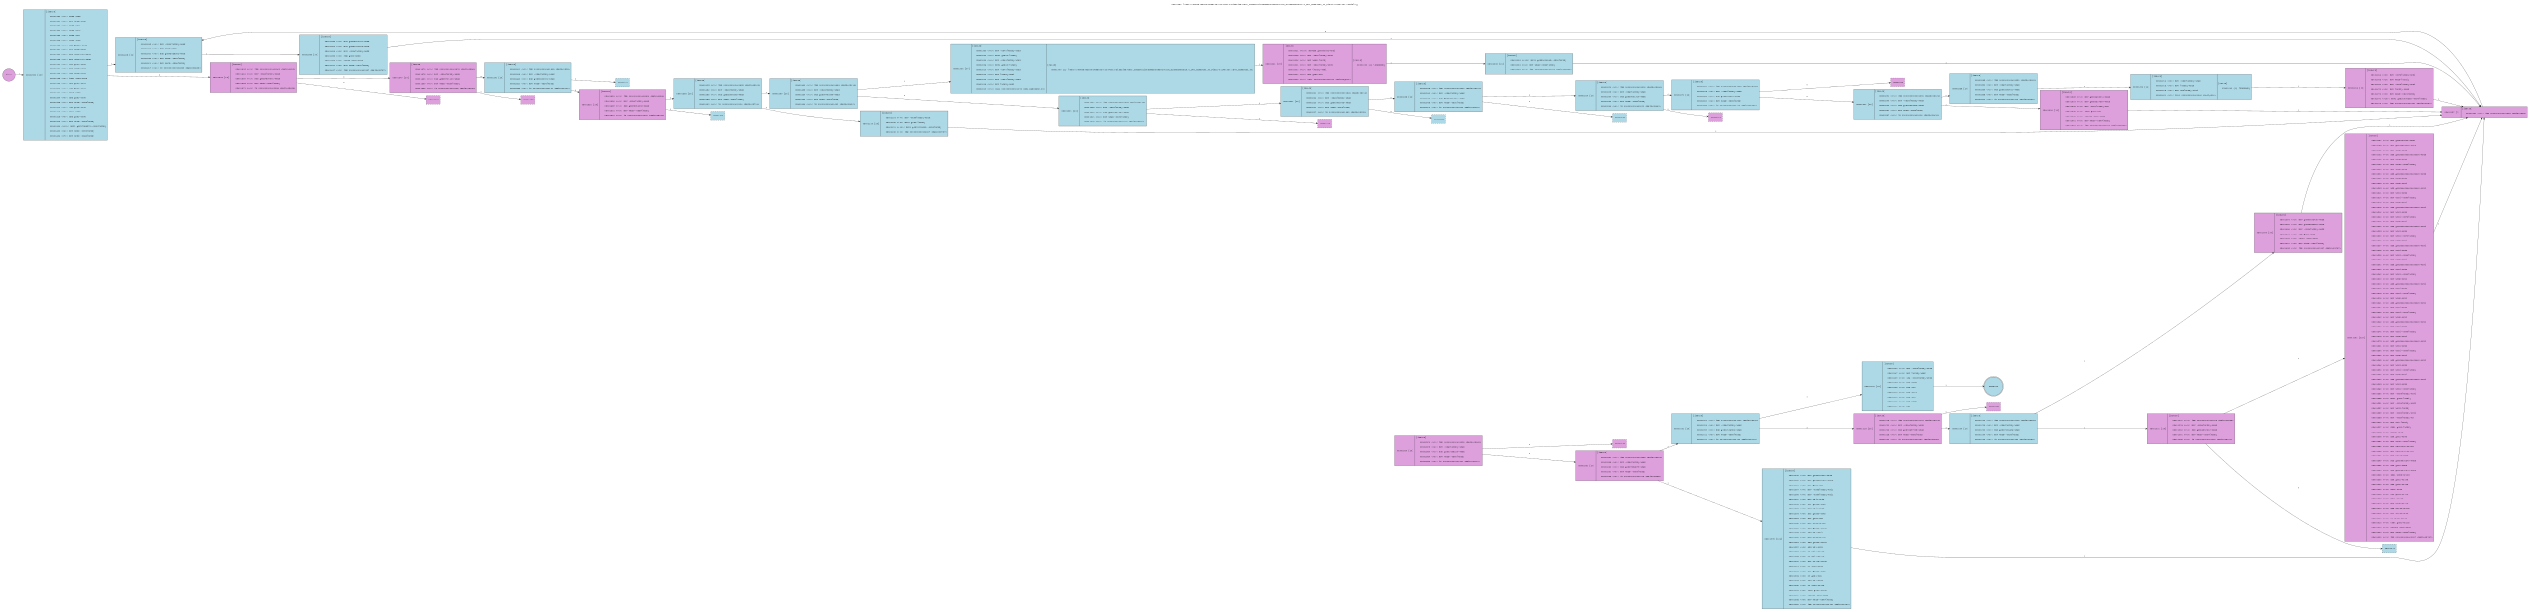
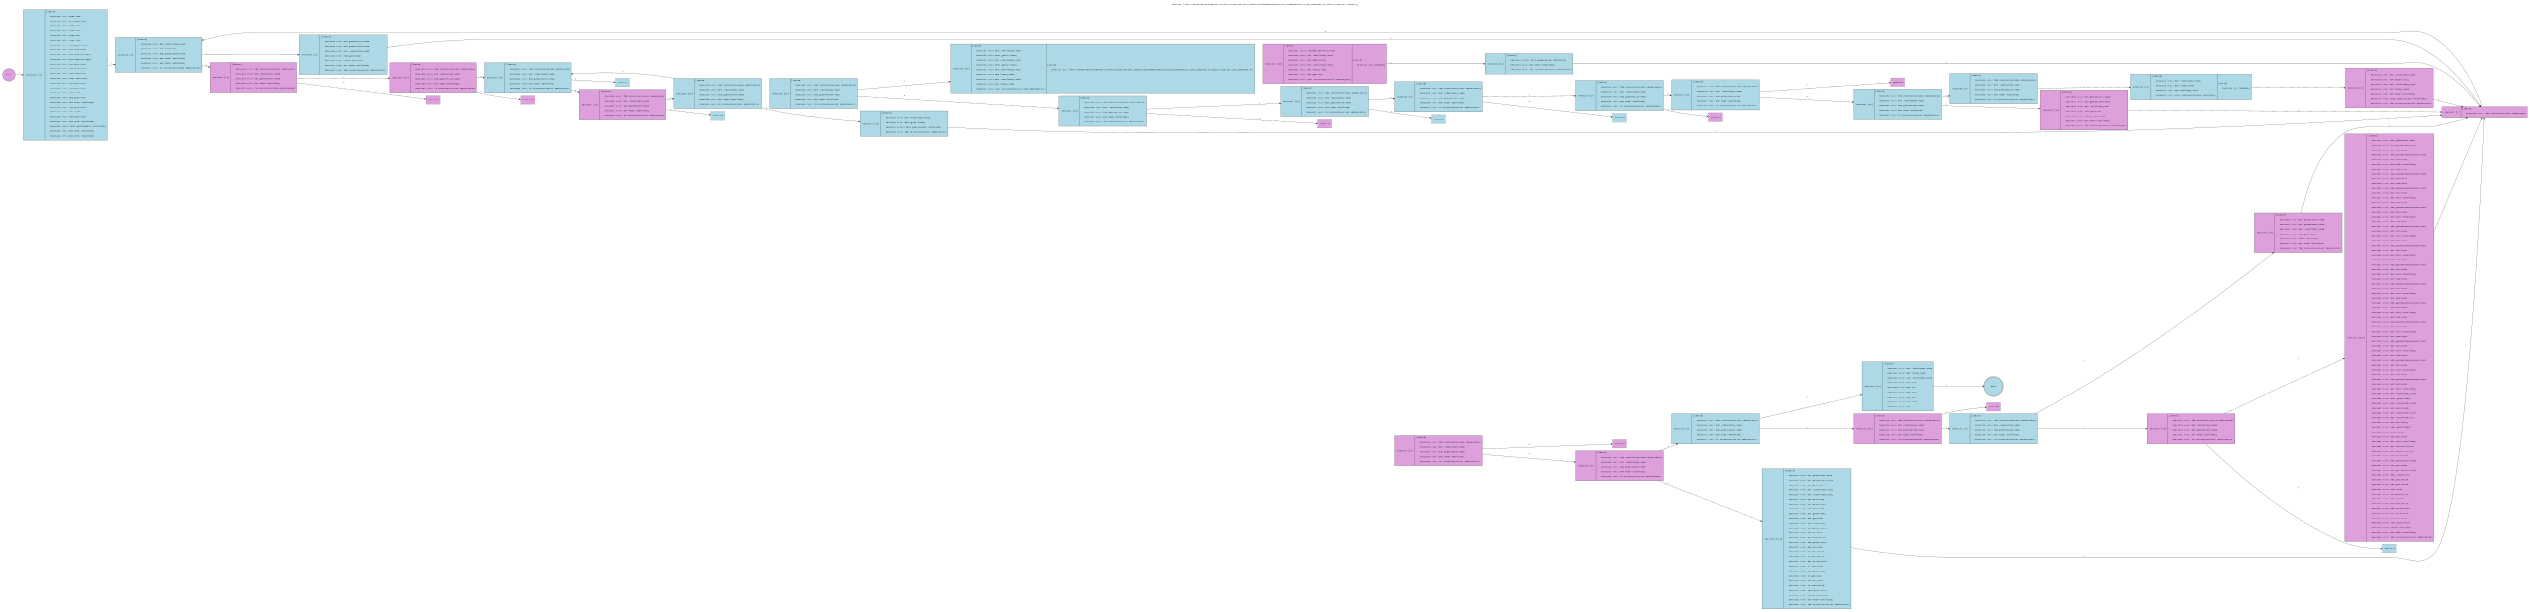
(1258, 65) -> none
(158, 77) -> (205, 66)
(765, 94) -> (624, 73)
(1994, 386) -> (1994, 386)
